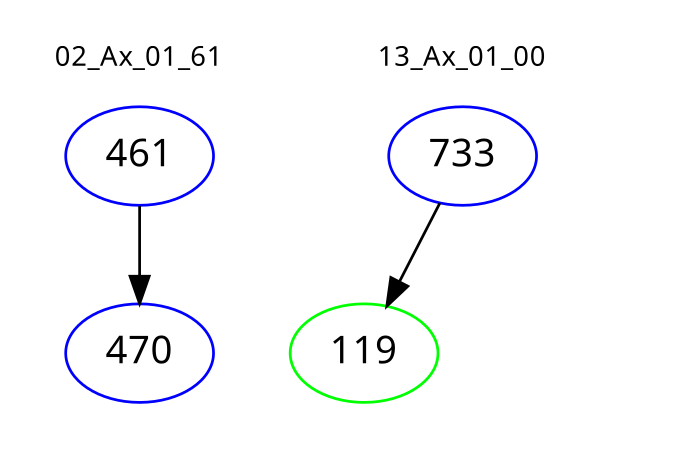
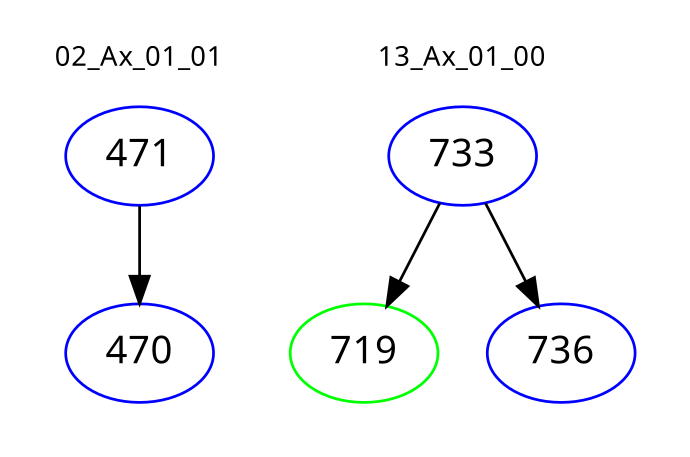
(140, 59) -> (140, 59)
(140, 156) -> (140, 156)
(364, 353) -> (364, 353)
none -> (561, 353)
